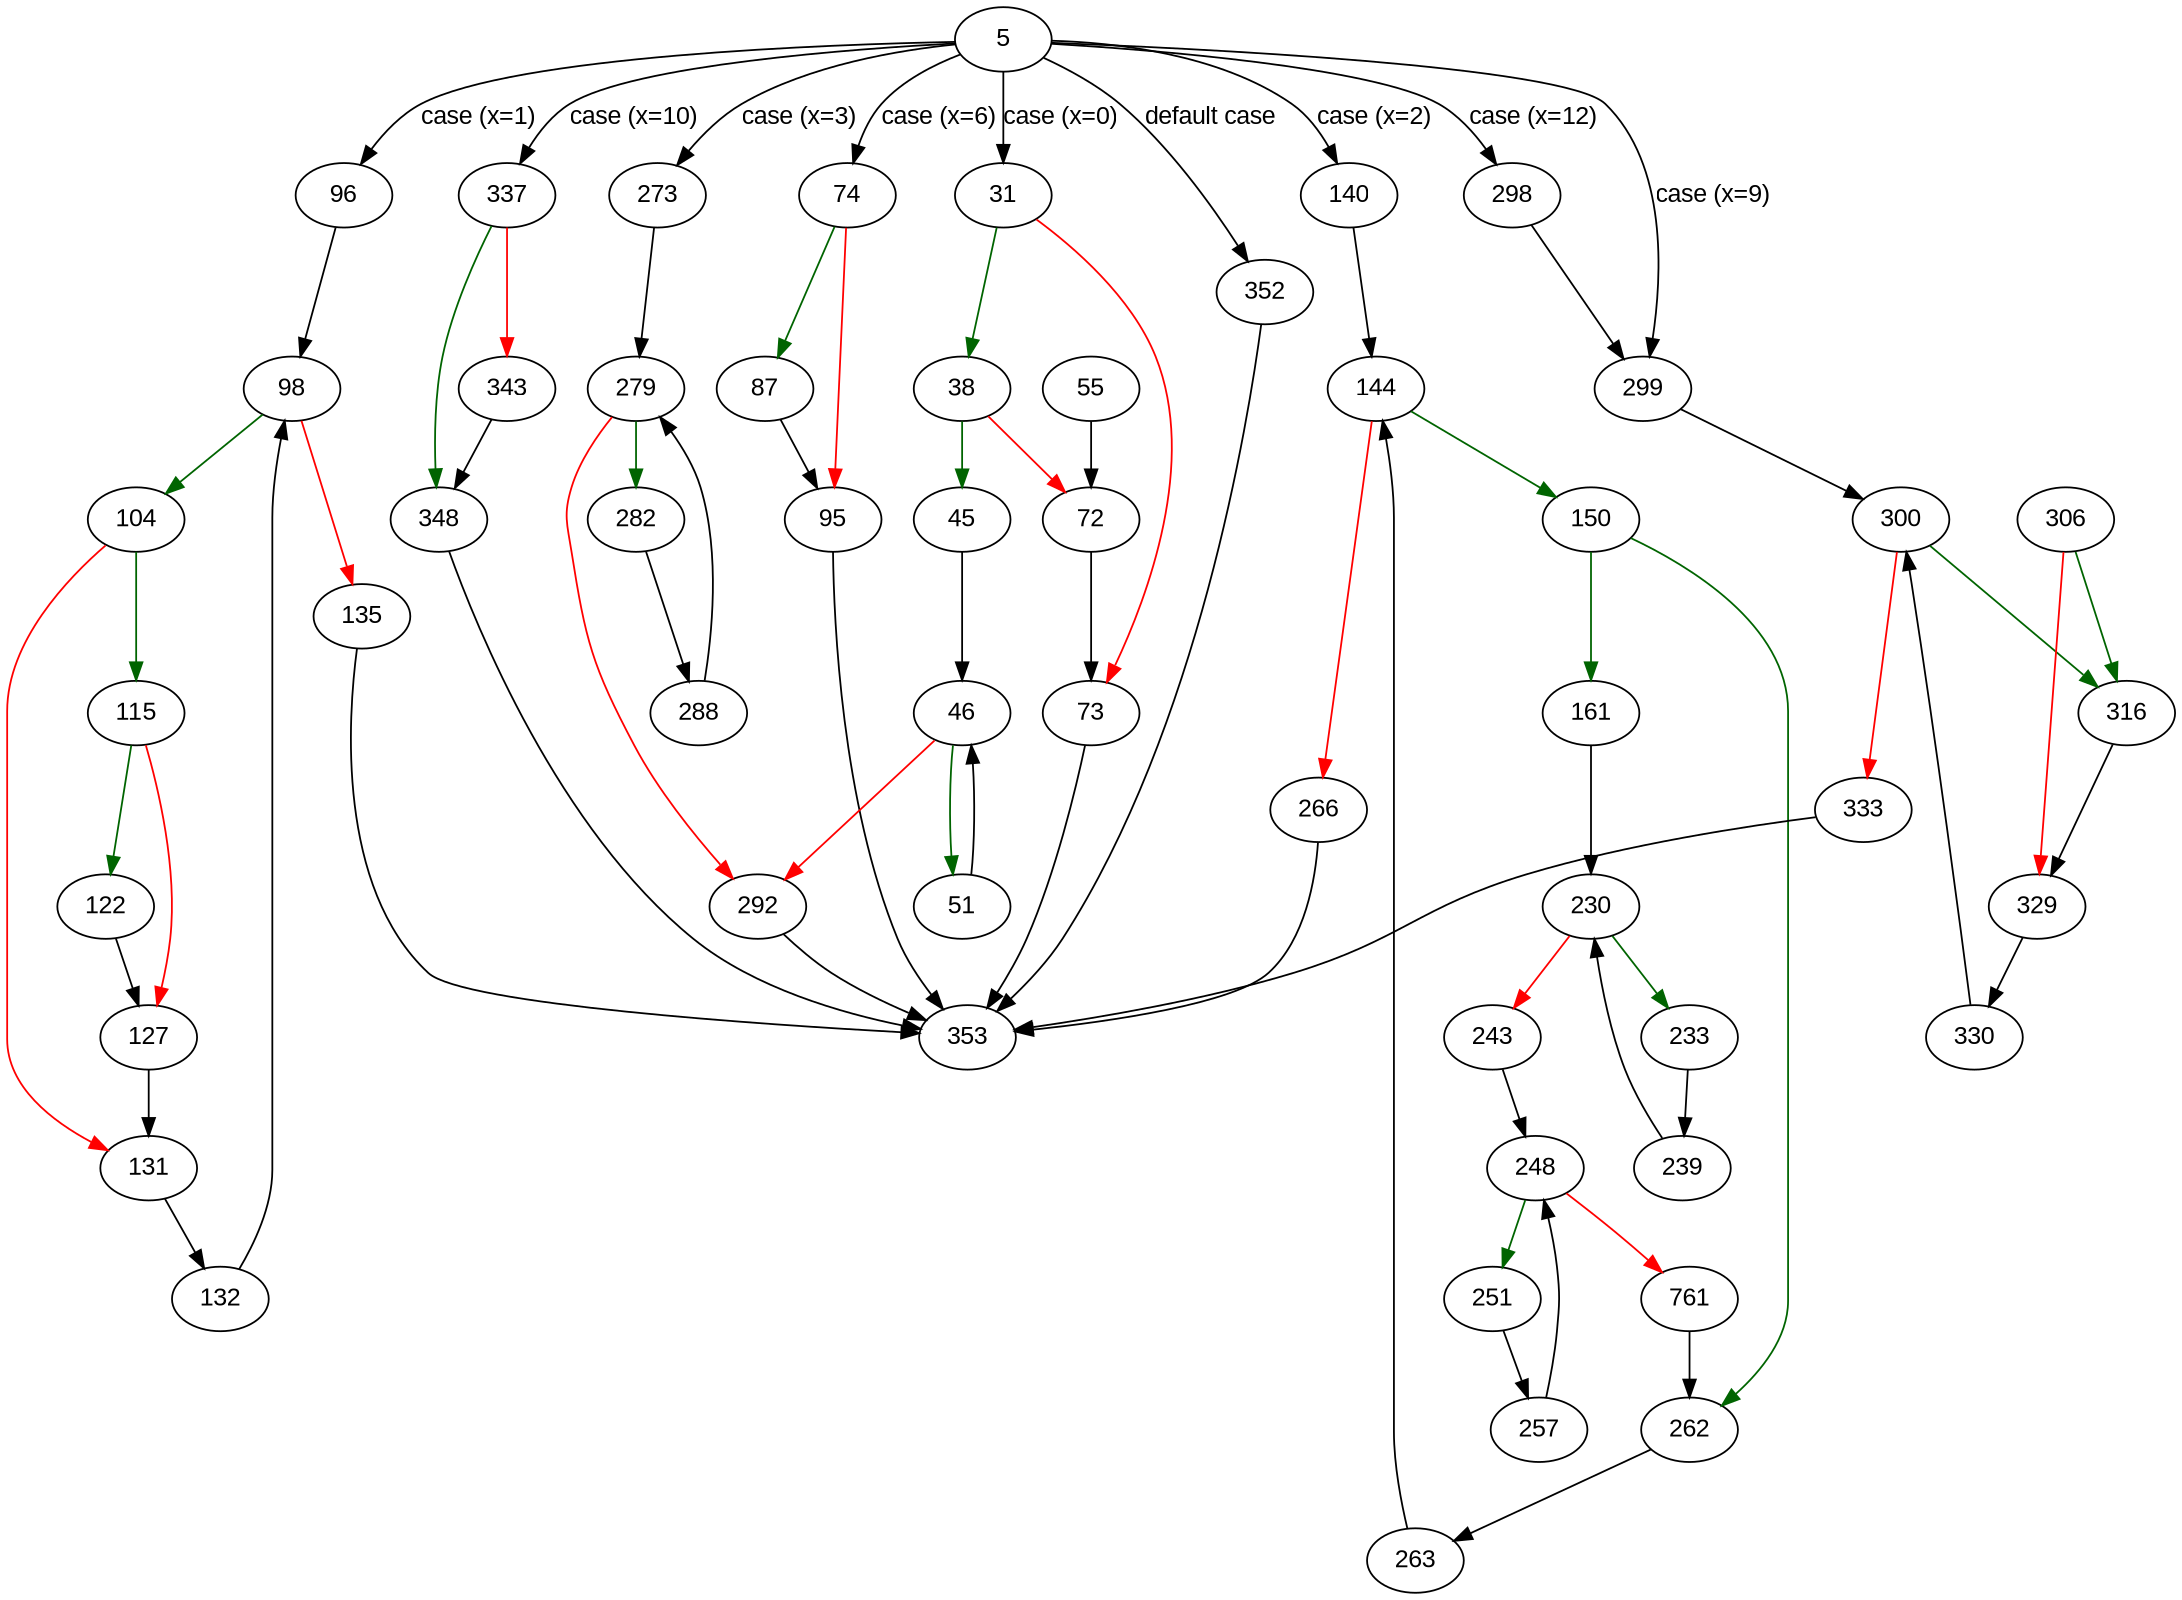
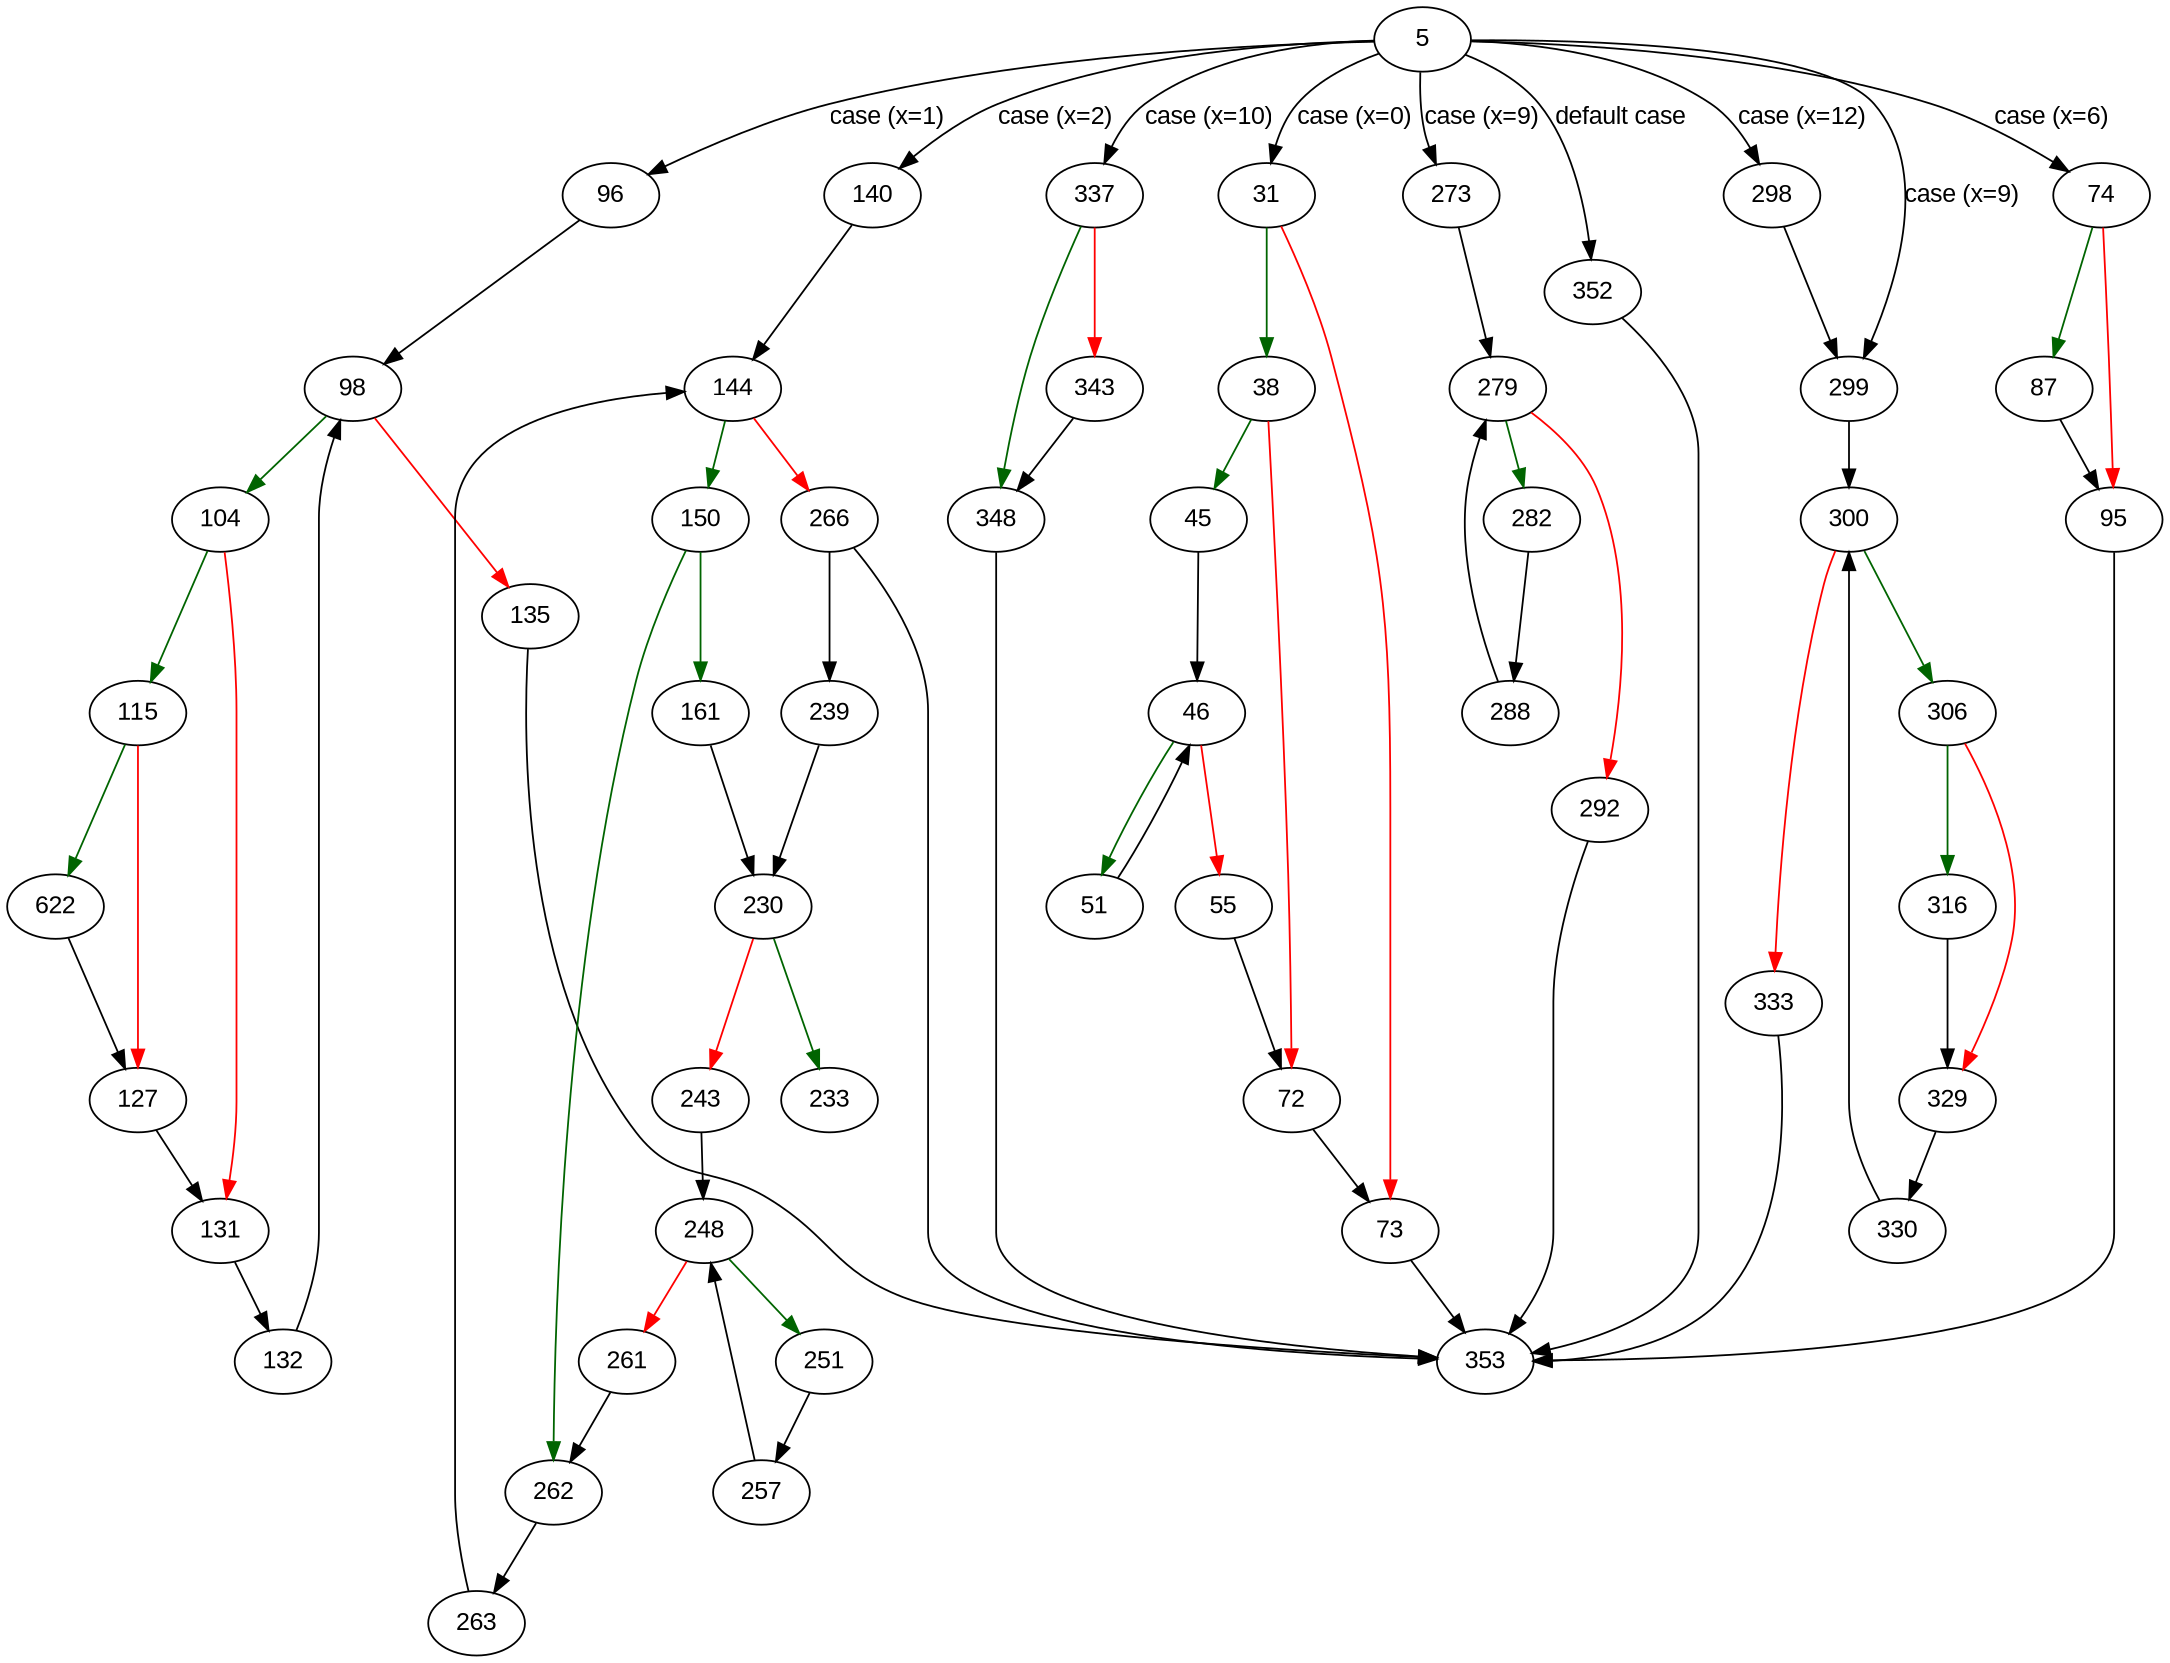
(799, 117) -> (1482, 117)
(2007, 610) -> (1894, 608)
(870, 801) -> (1209, 801)
(106, 907) -> (56, 907)
(1686, 1094) -> (830, 607)
(1690, 1299) -> (627, 1362)
